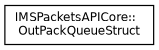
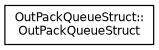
(79, 25) -> (79, 25)
